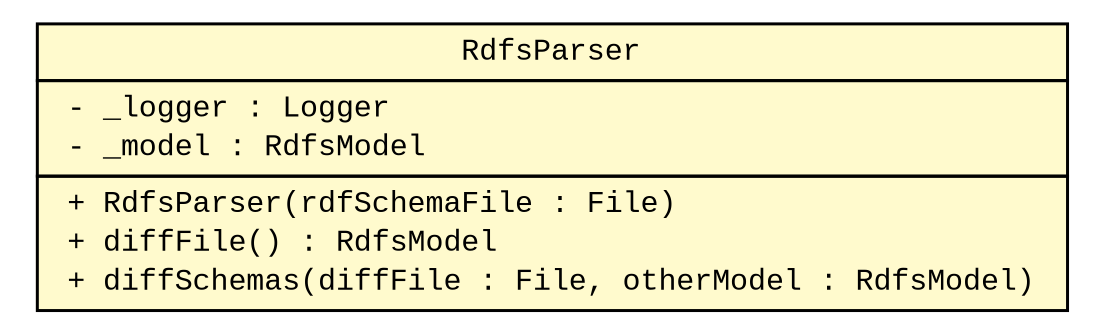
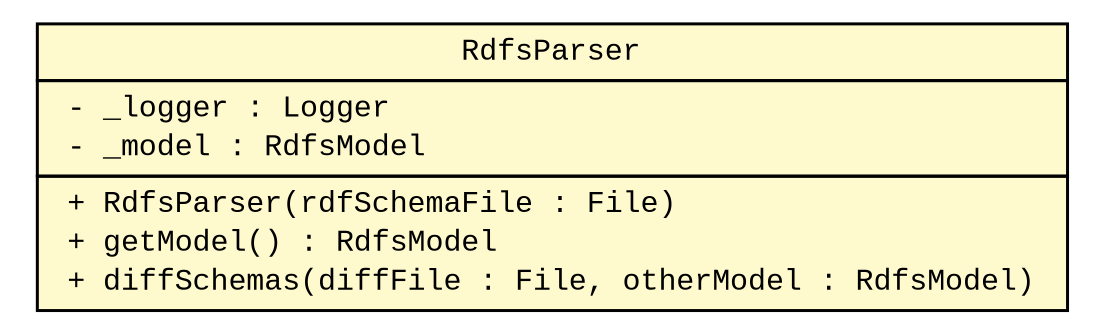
(284, 242) -> (284, 242)
